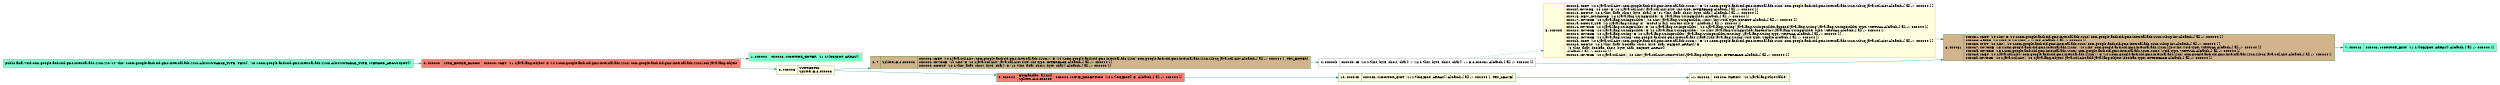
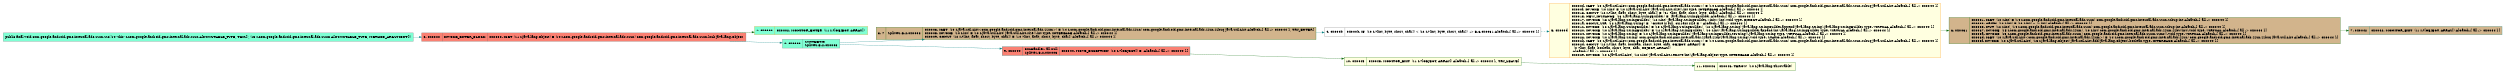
(2420, 48) -> (2425, 31)
(462, 63) -> (465, 37)
(1738, 64) -> none
(805, 70) -> (811, 44)
(1260, 77) -> (1266, 56)
